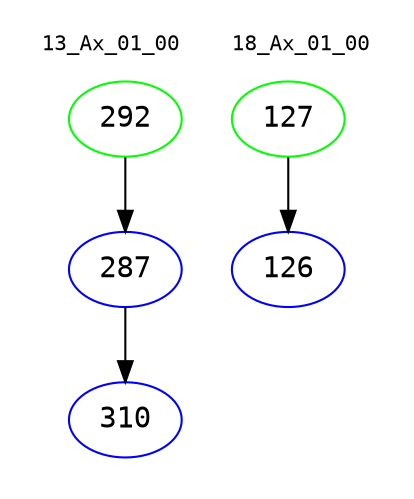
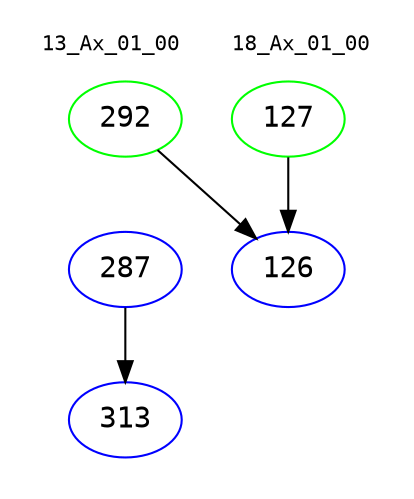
(125, 184) -> (184, 174)
(125, 420) -> (125, 420)
